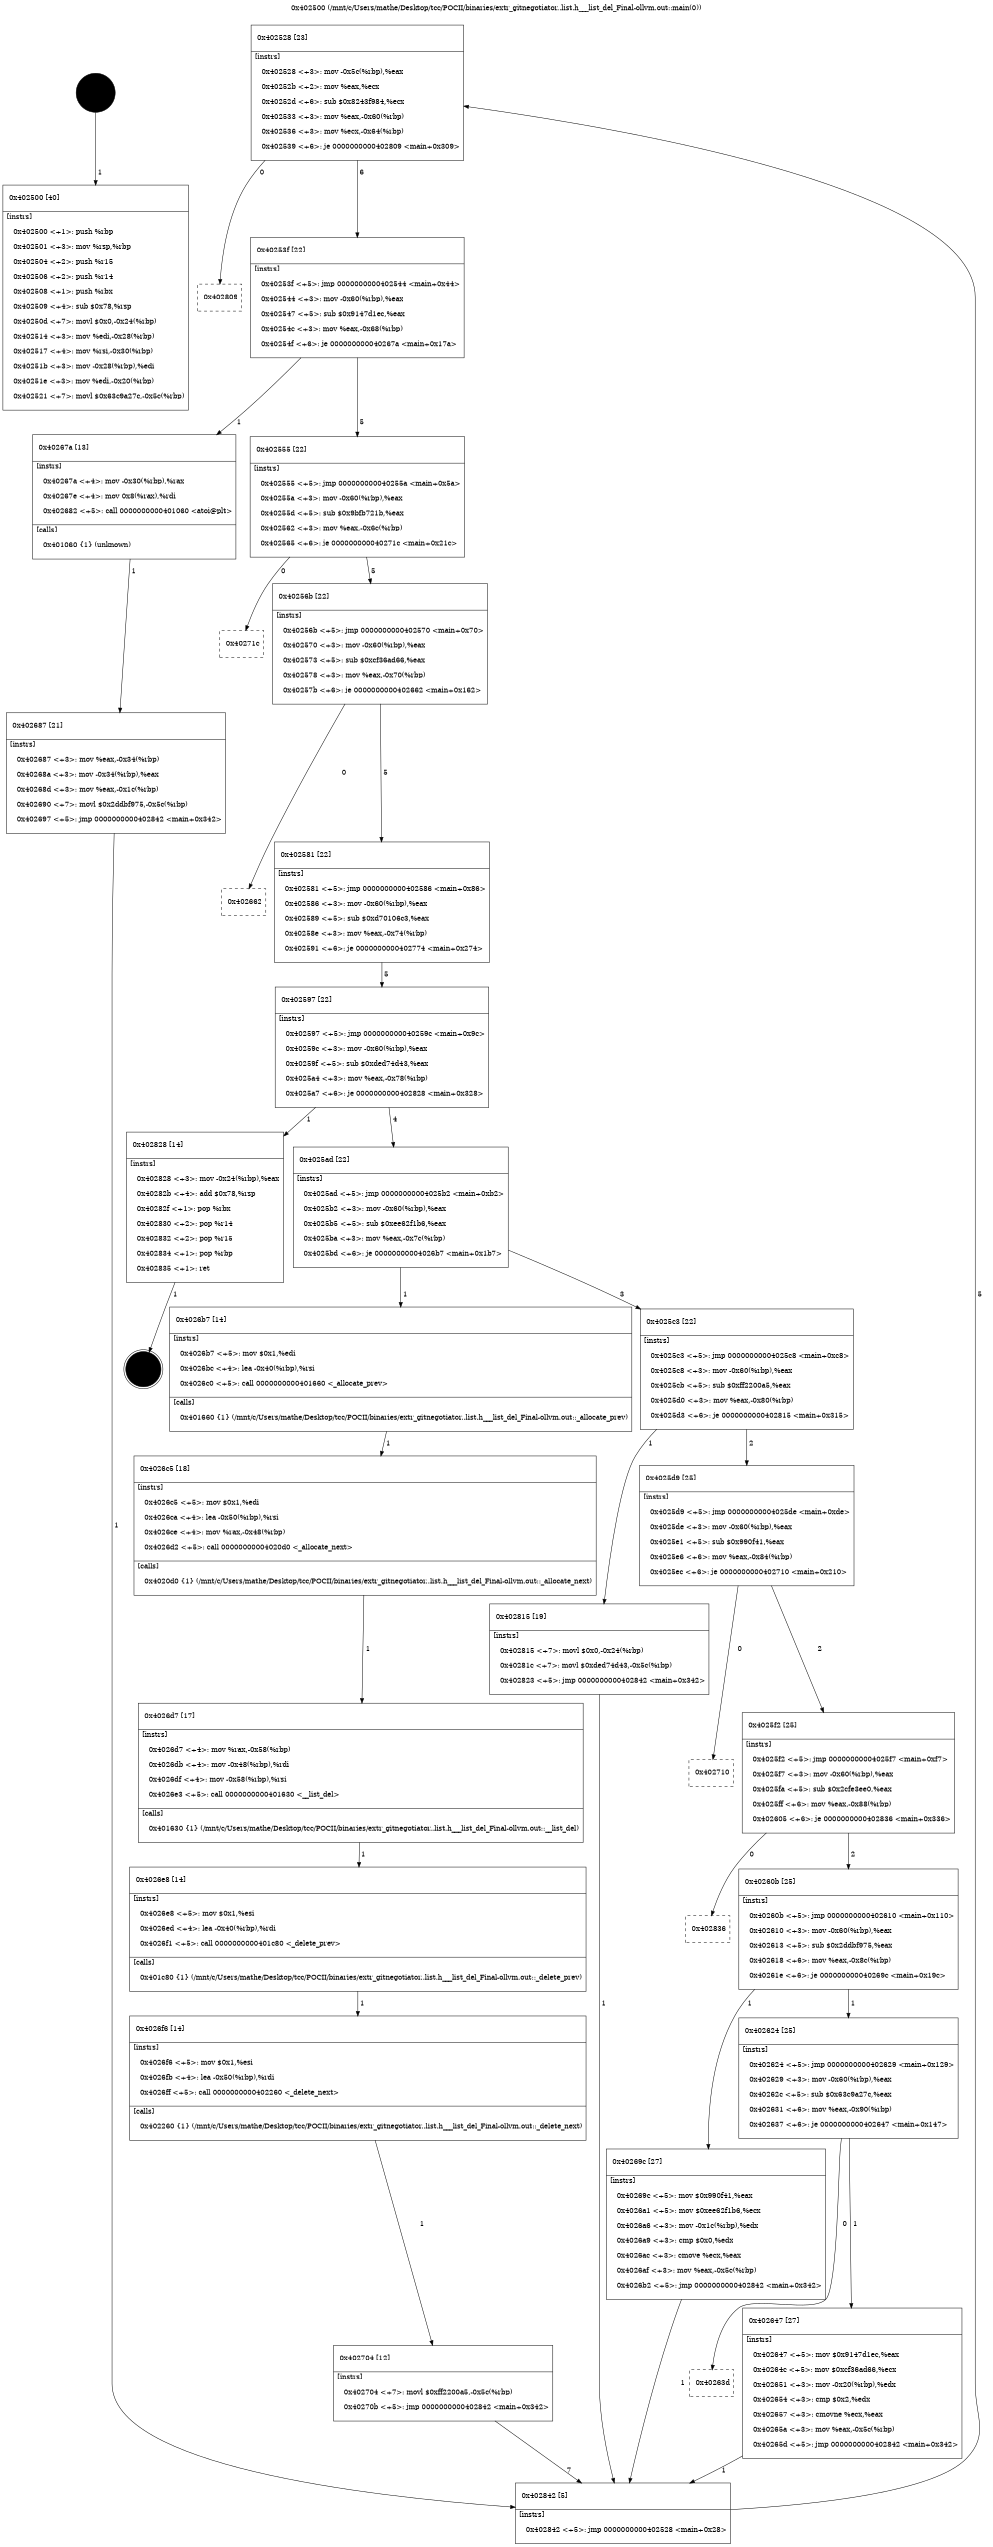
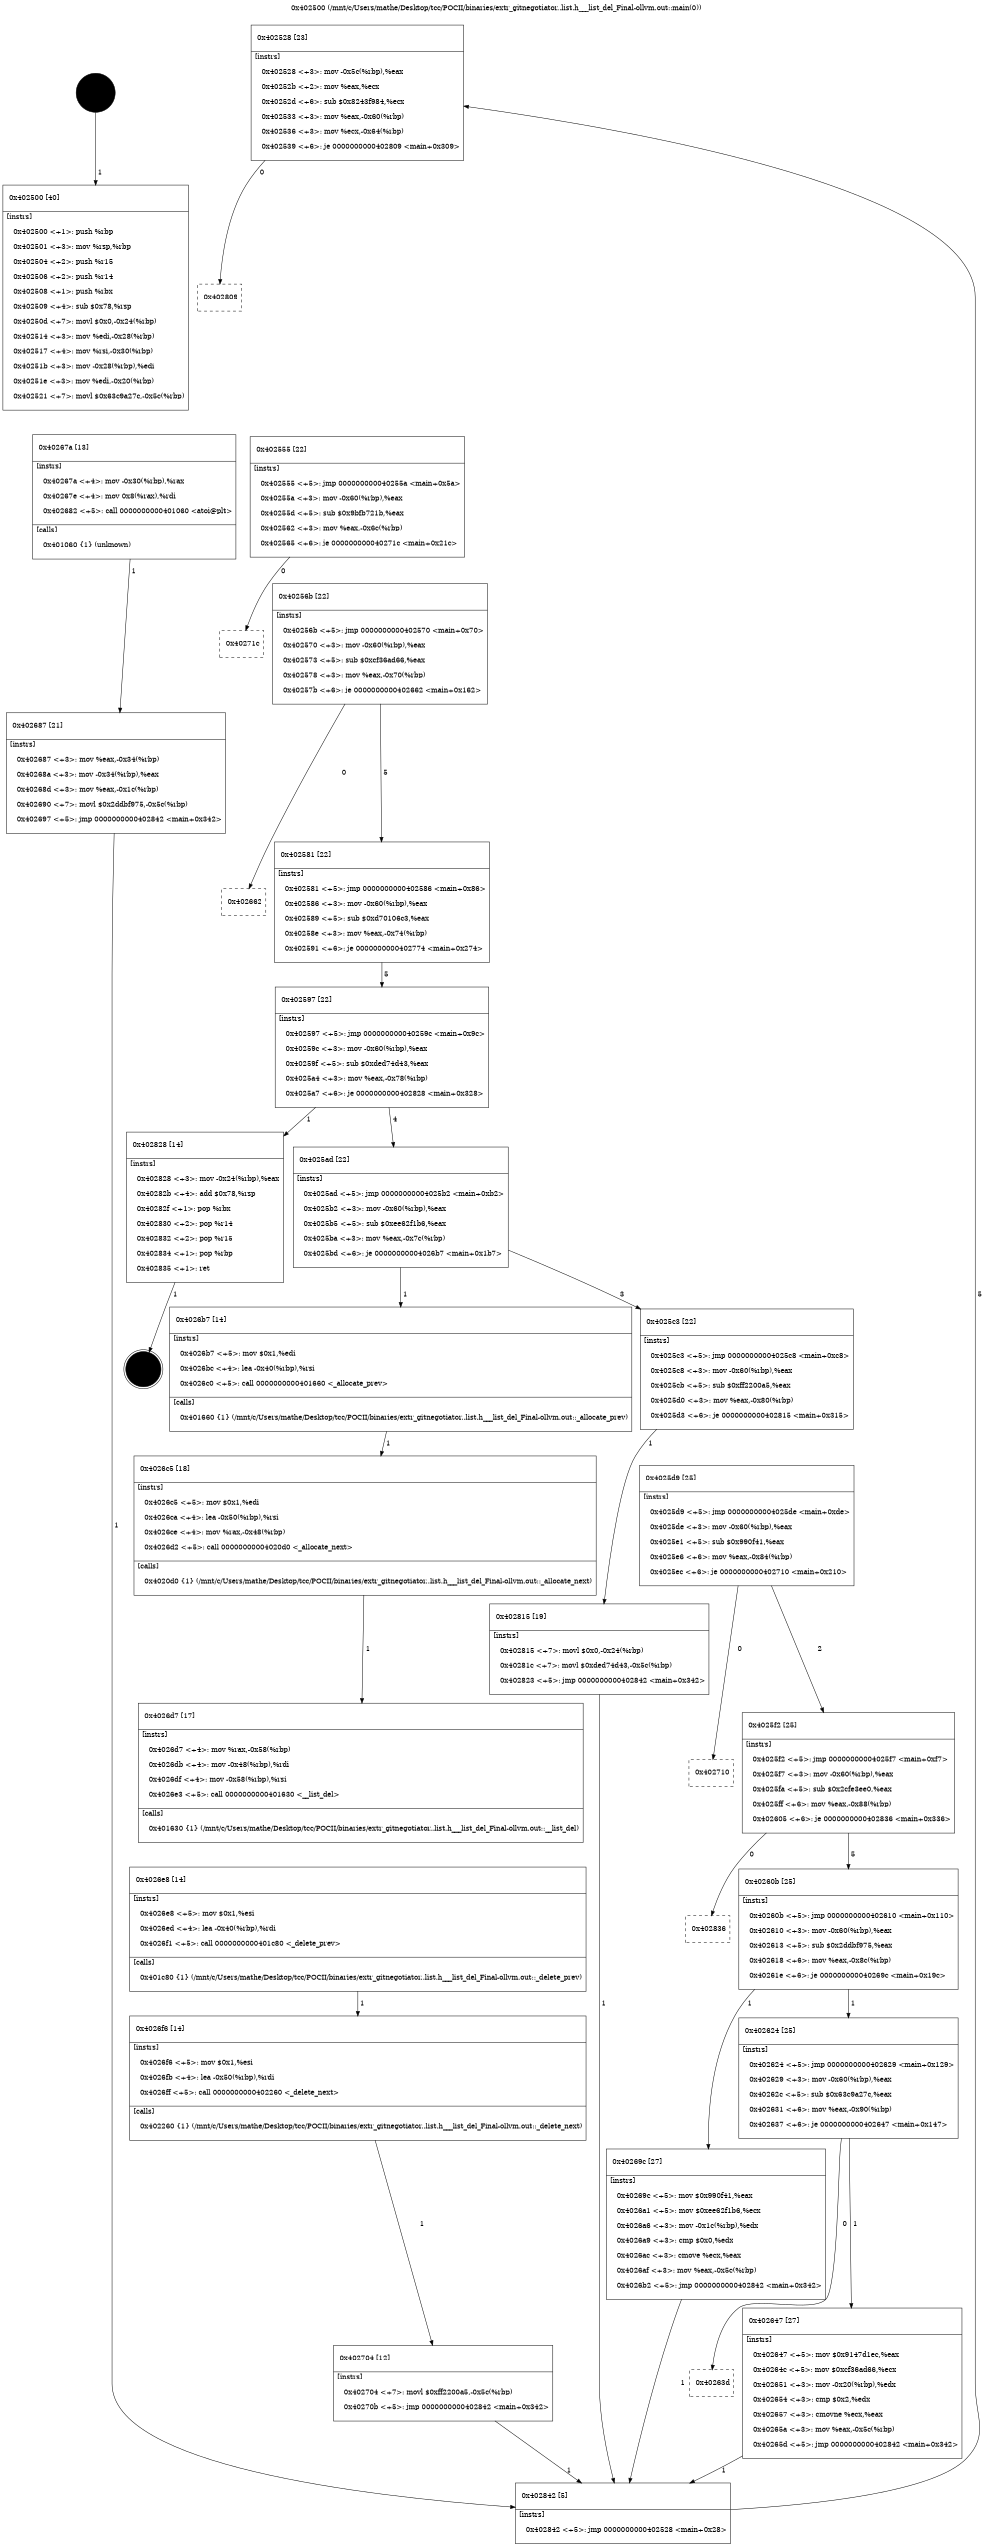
(357, 298) -> none
(368, 568) -> none
(747, 1445) -> none
(359, 1852) -> none
(852, 1855) -> (852, 1855)
(568, 2471) -> (568, 2471)
